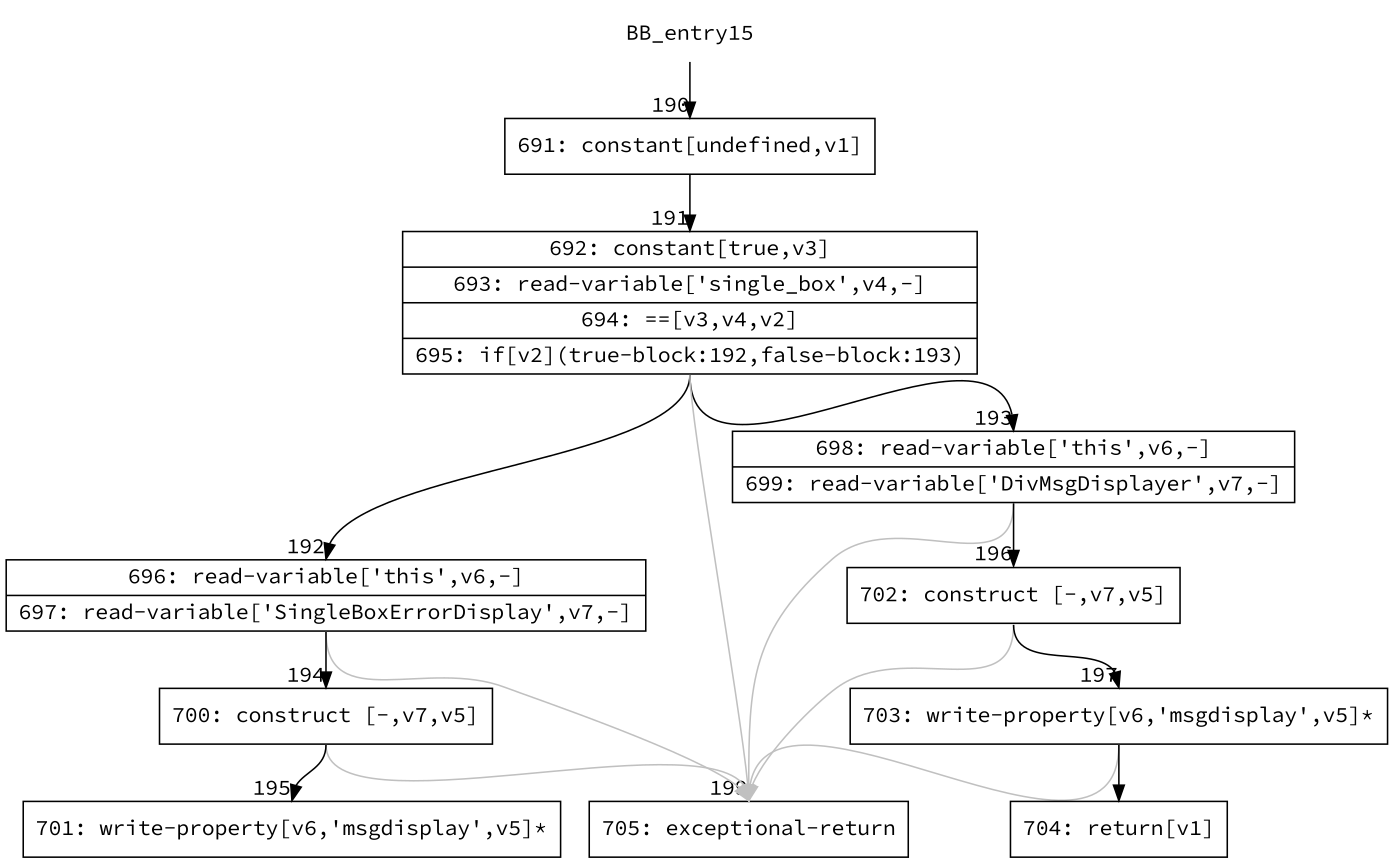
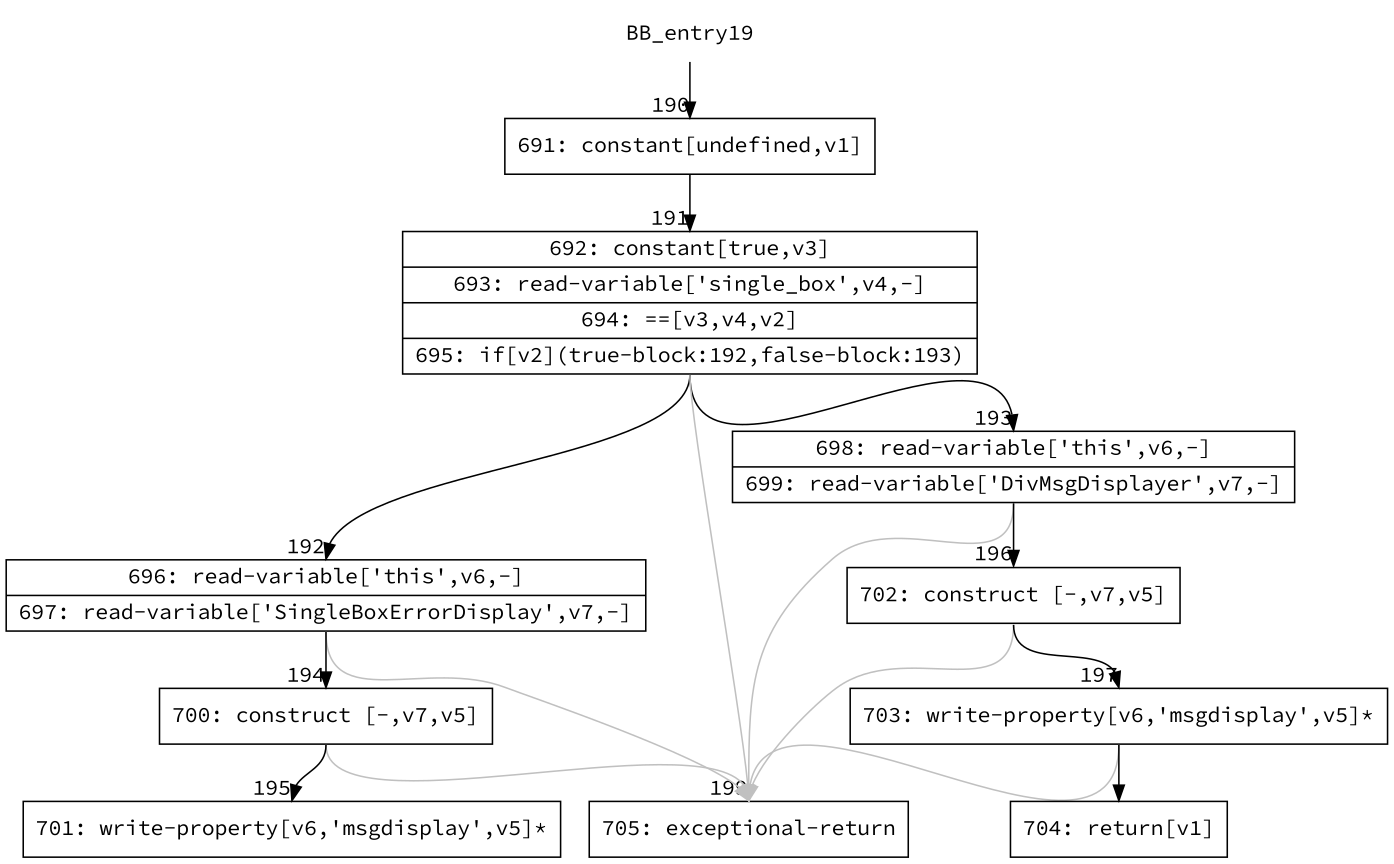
(690, 34) -> (690, 34)
